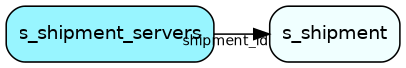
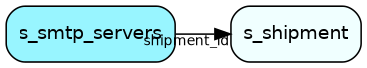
(110, 34) -> (91, 34)
